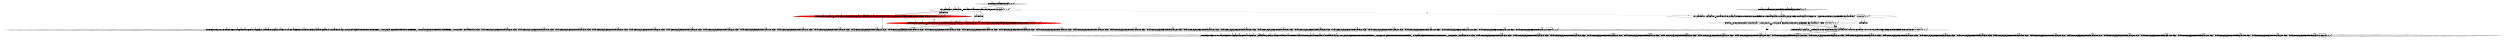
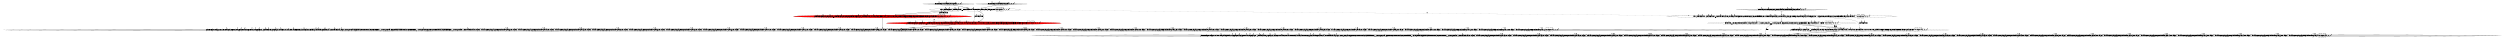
none -> (948, 4)
